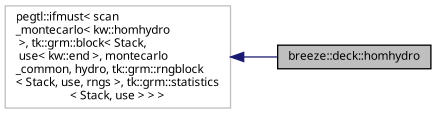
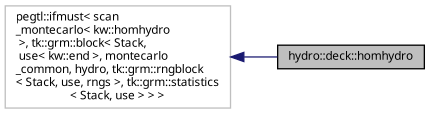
(354, 57) -> (351, 57)
